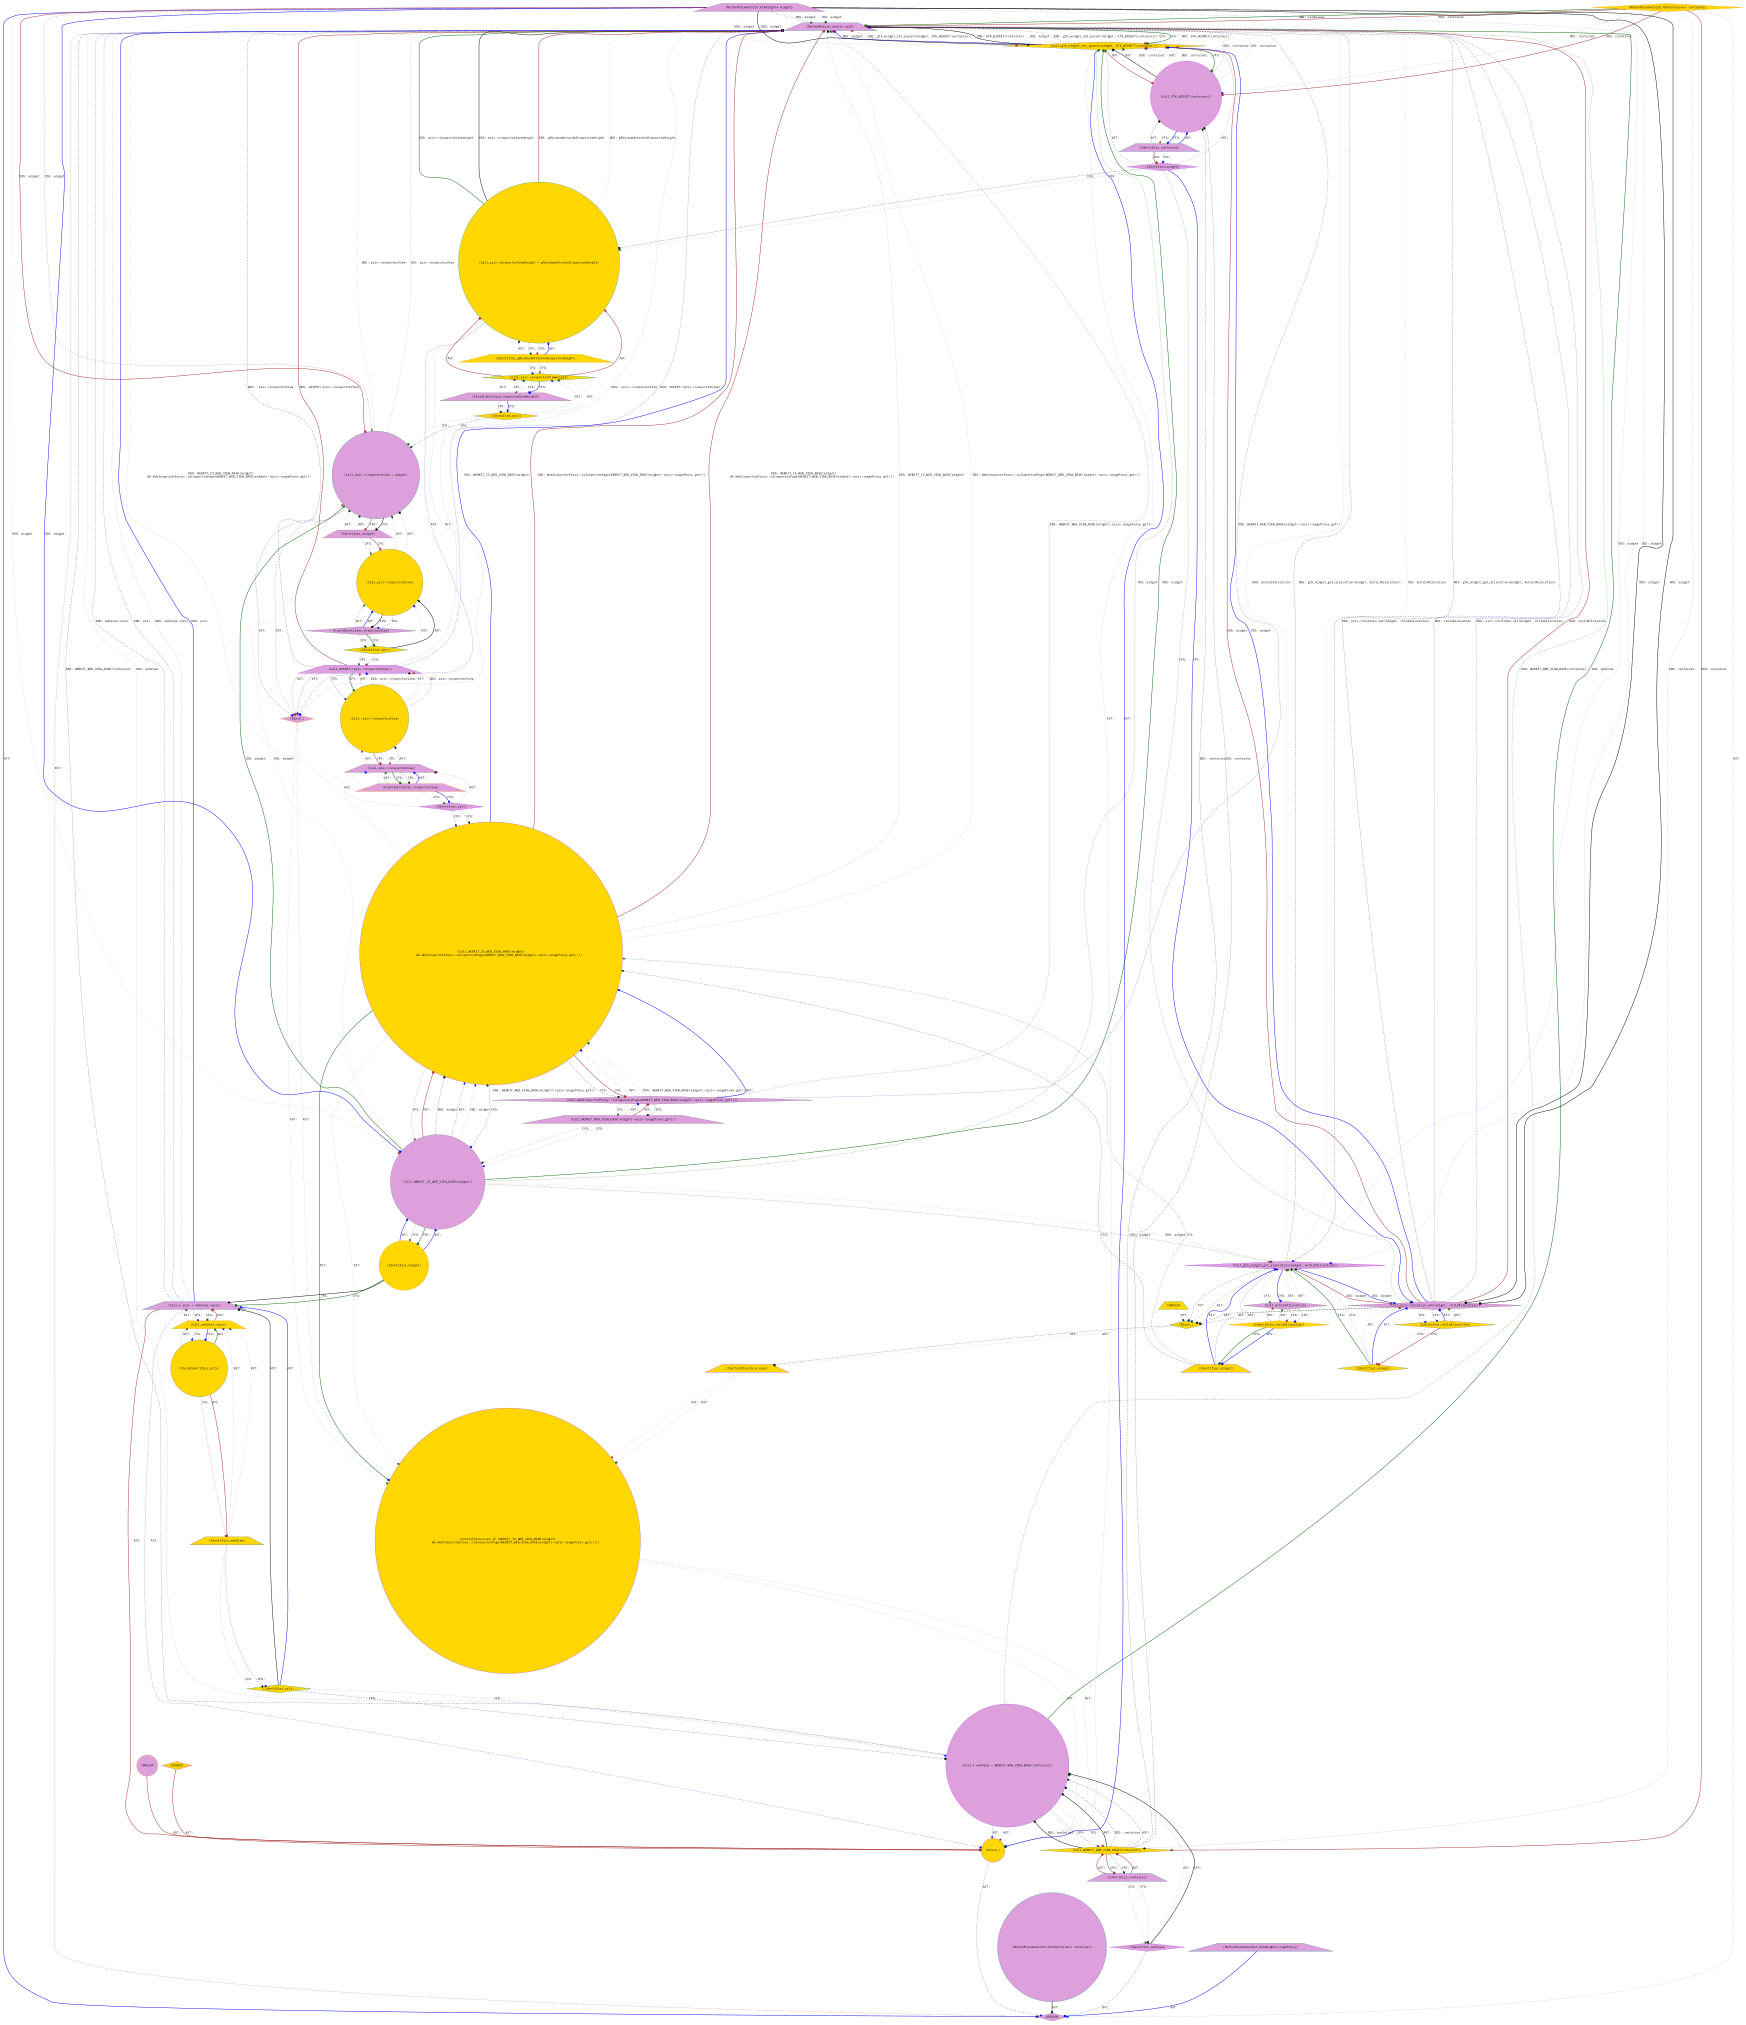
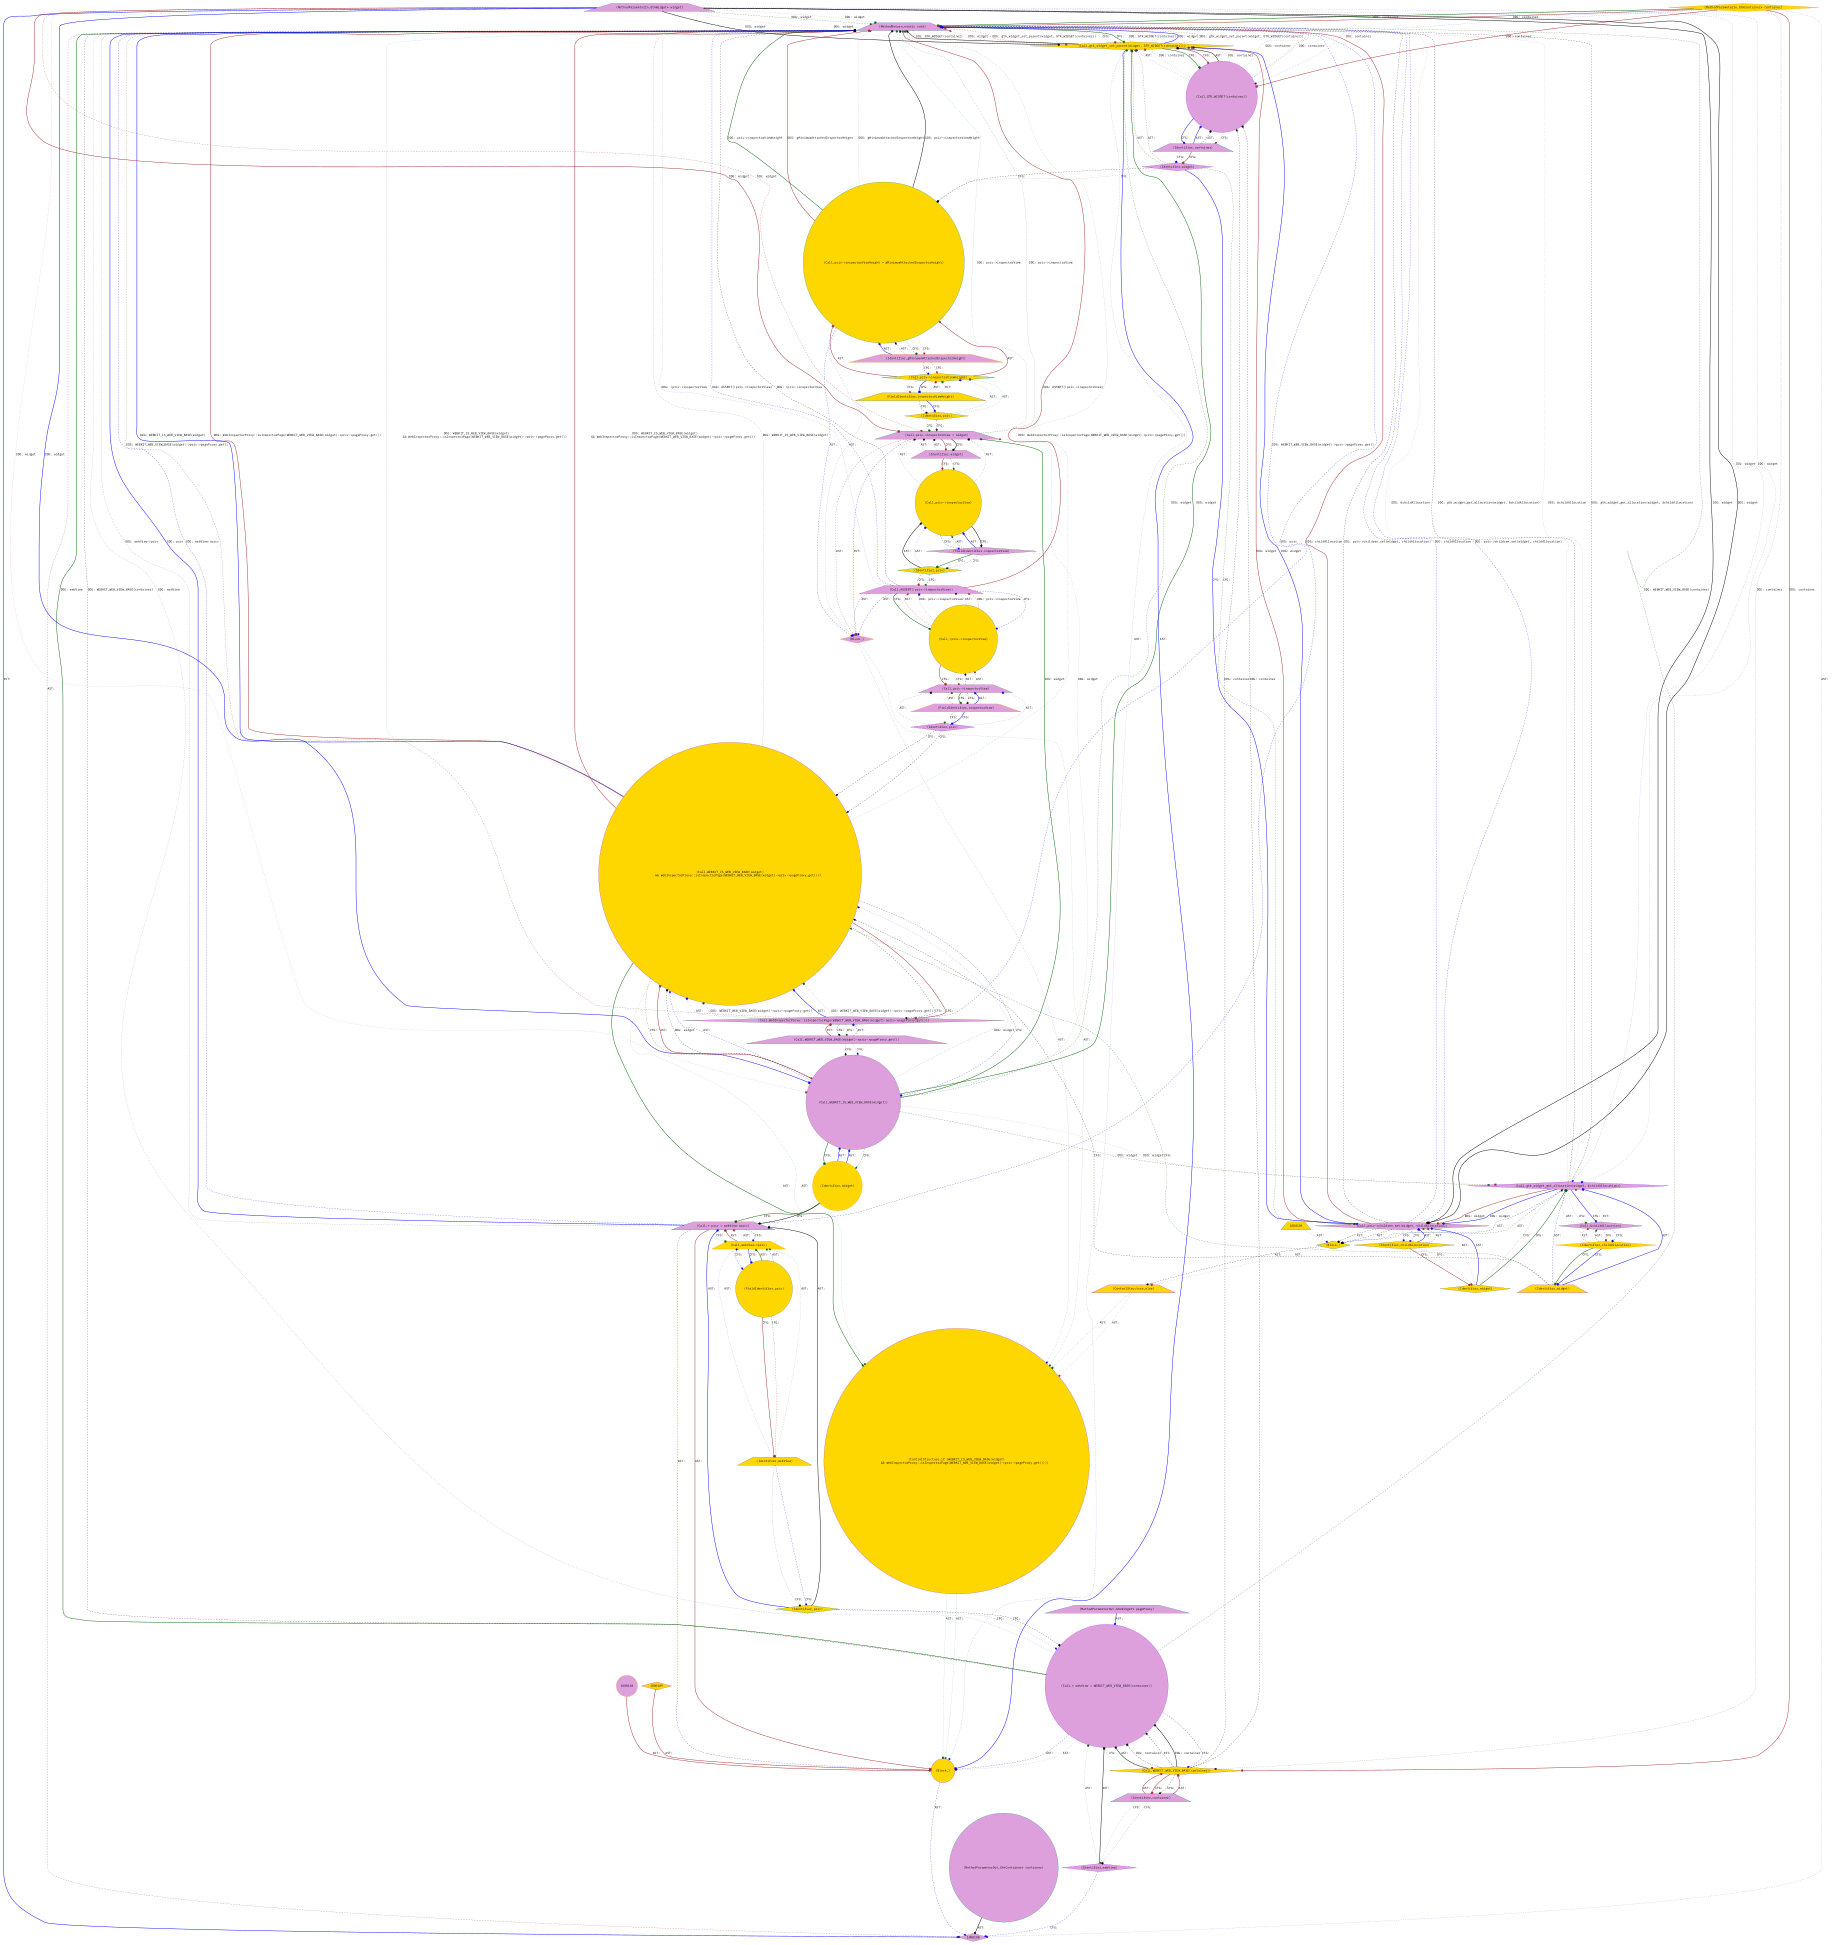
(536, 358) -> (926, 358)
(506, 397) -> (920, 397)
(376, 475) -> (937, 435)
(1170, 2006) -> (1116, 1618)
